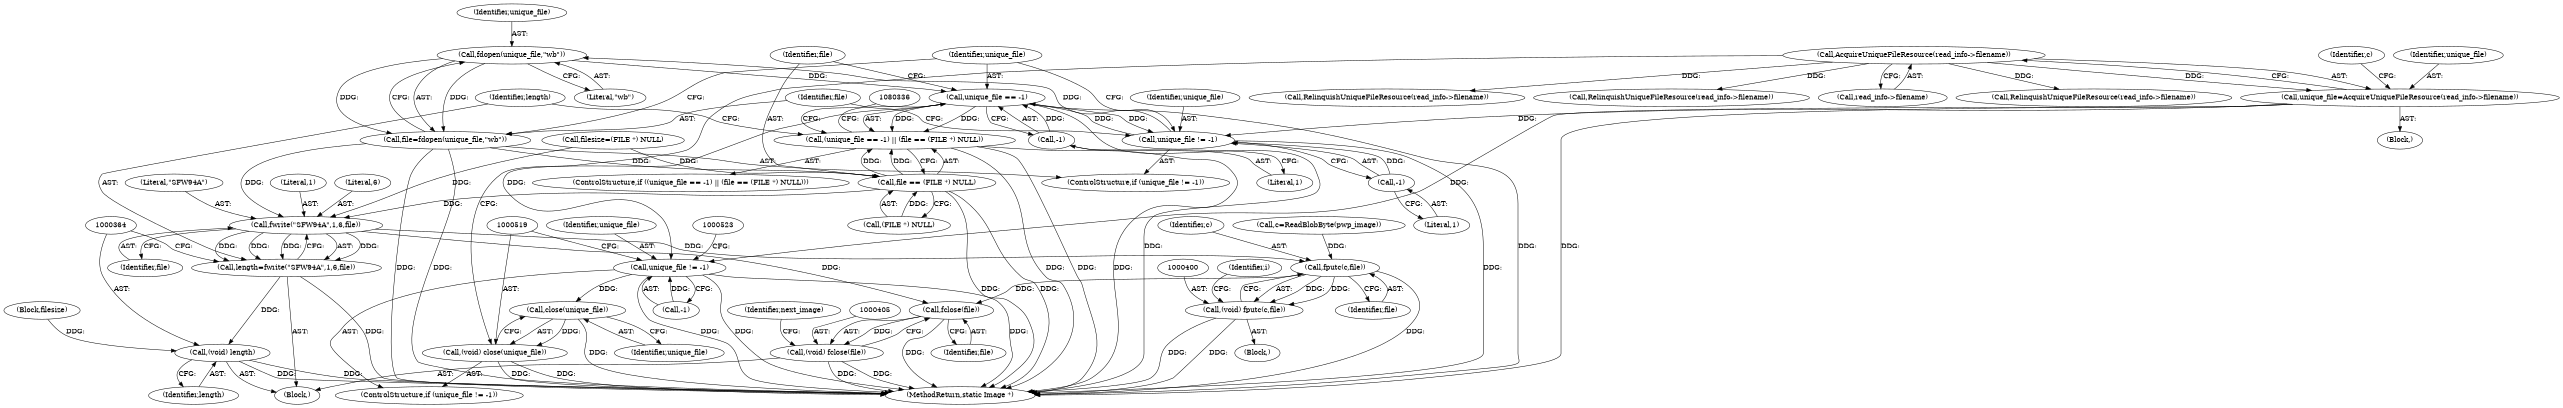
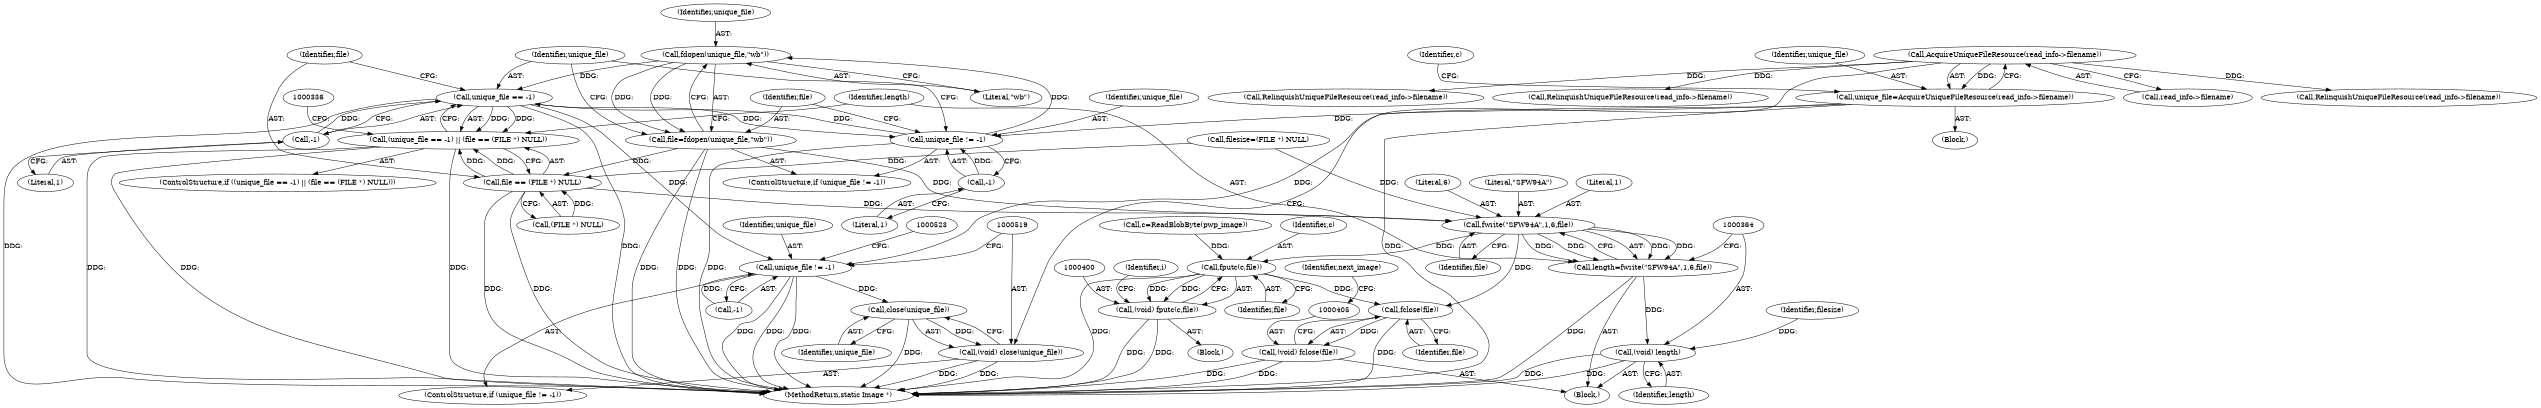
(895, 98) -> (308, 98)
(42, 310) -> (1812, 310)
(781, 333) -> (1358, 288)
